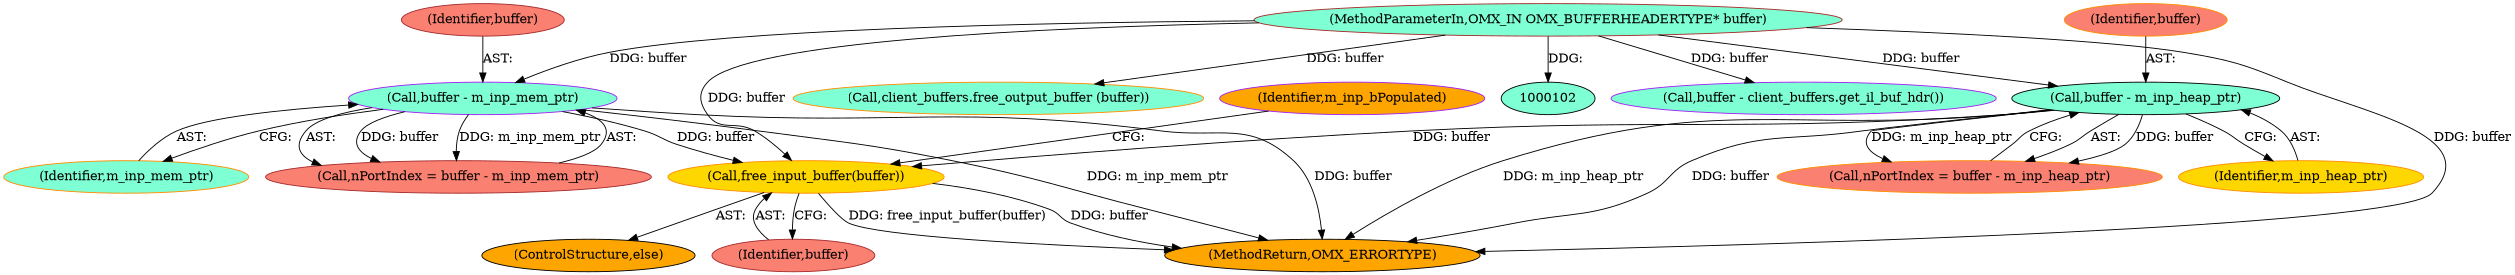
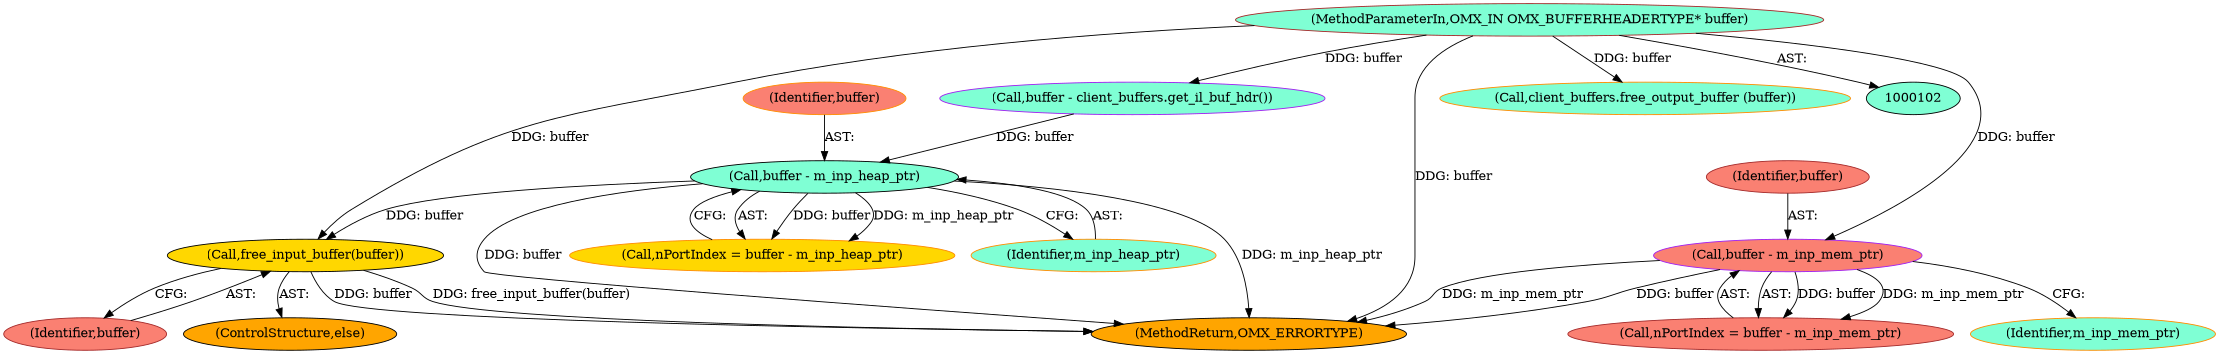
(1567, 59) -> (1794, 59)
(1853, 60) -> (982, 137)
(483, 98) -> (1788, 255)
(1352, 98) -> none
(238, 116) -> none
(649, 132) -> none
(806, 177) -> (305, 255)
(1970, 177) -> (762, 255)
(2301, 177) -> (1094, 255)
